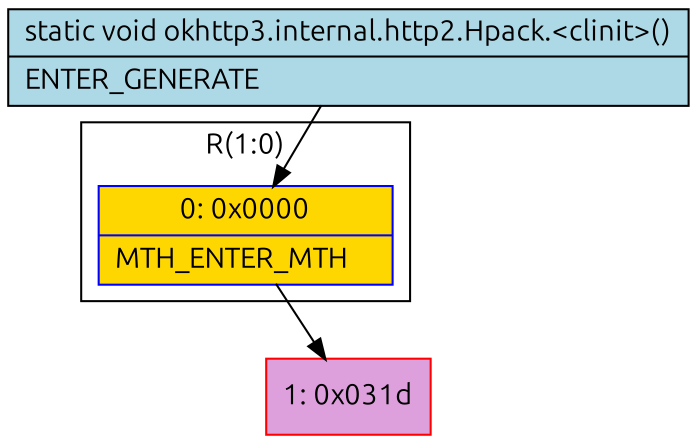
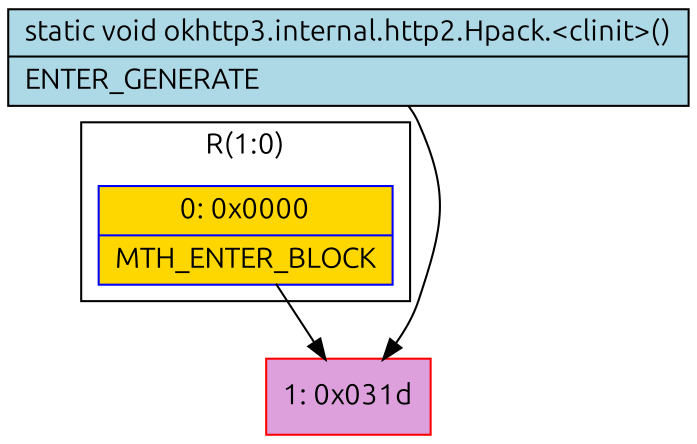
(303, 137) -> (438, 225)
(232, 259) -> (246, 259)
